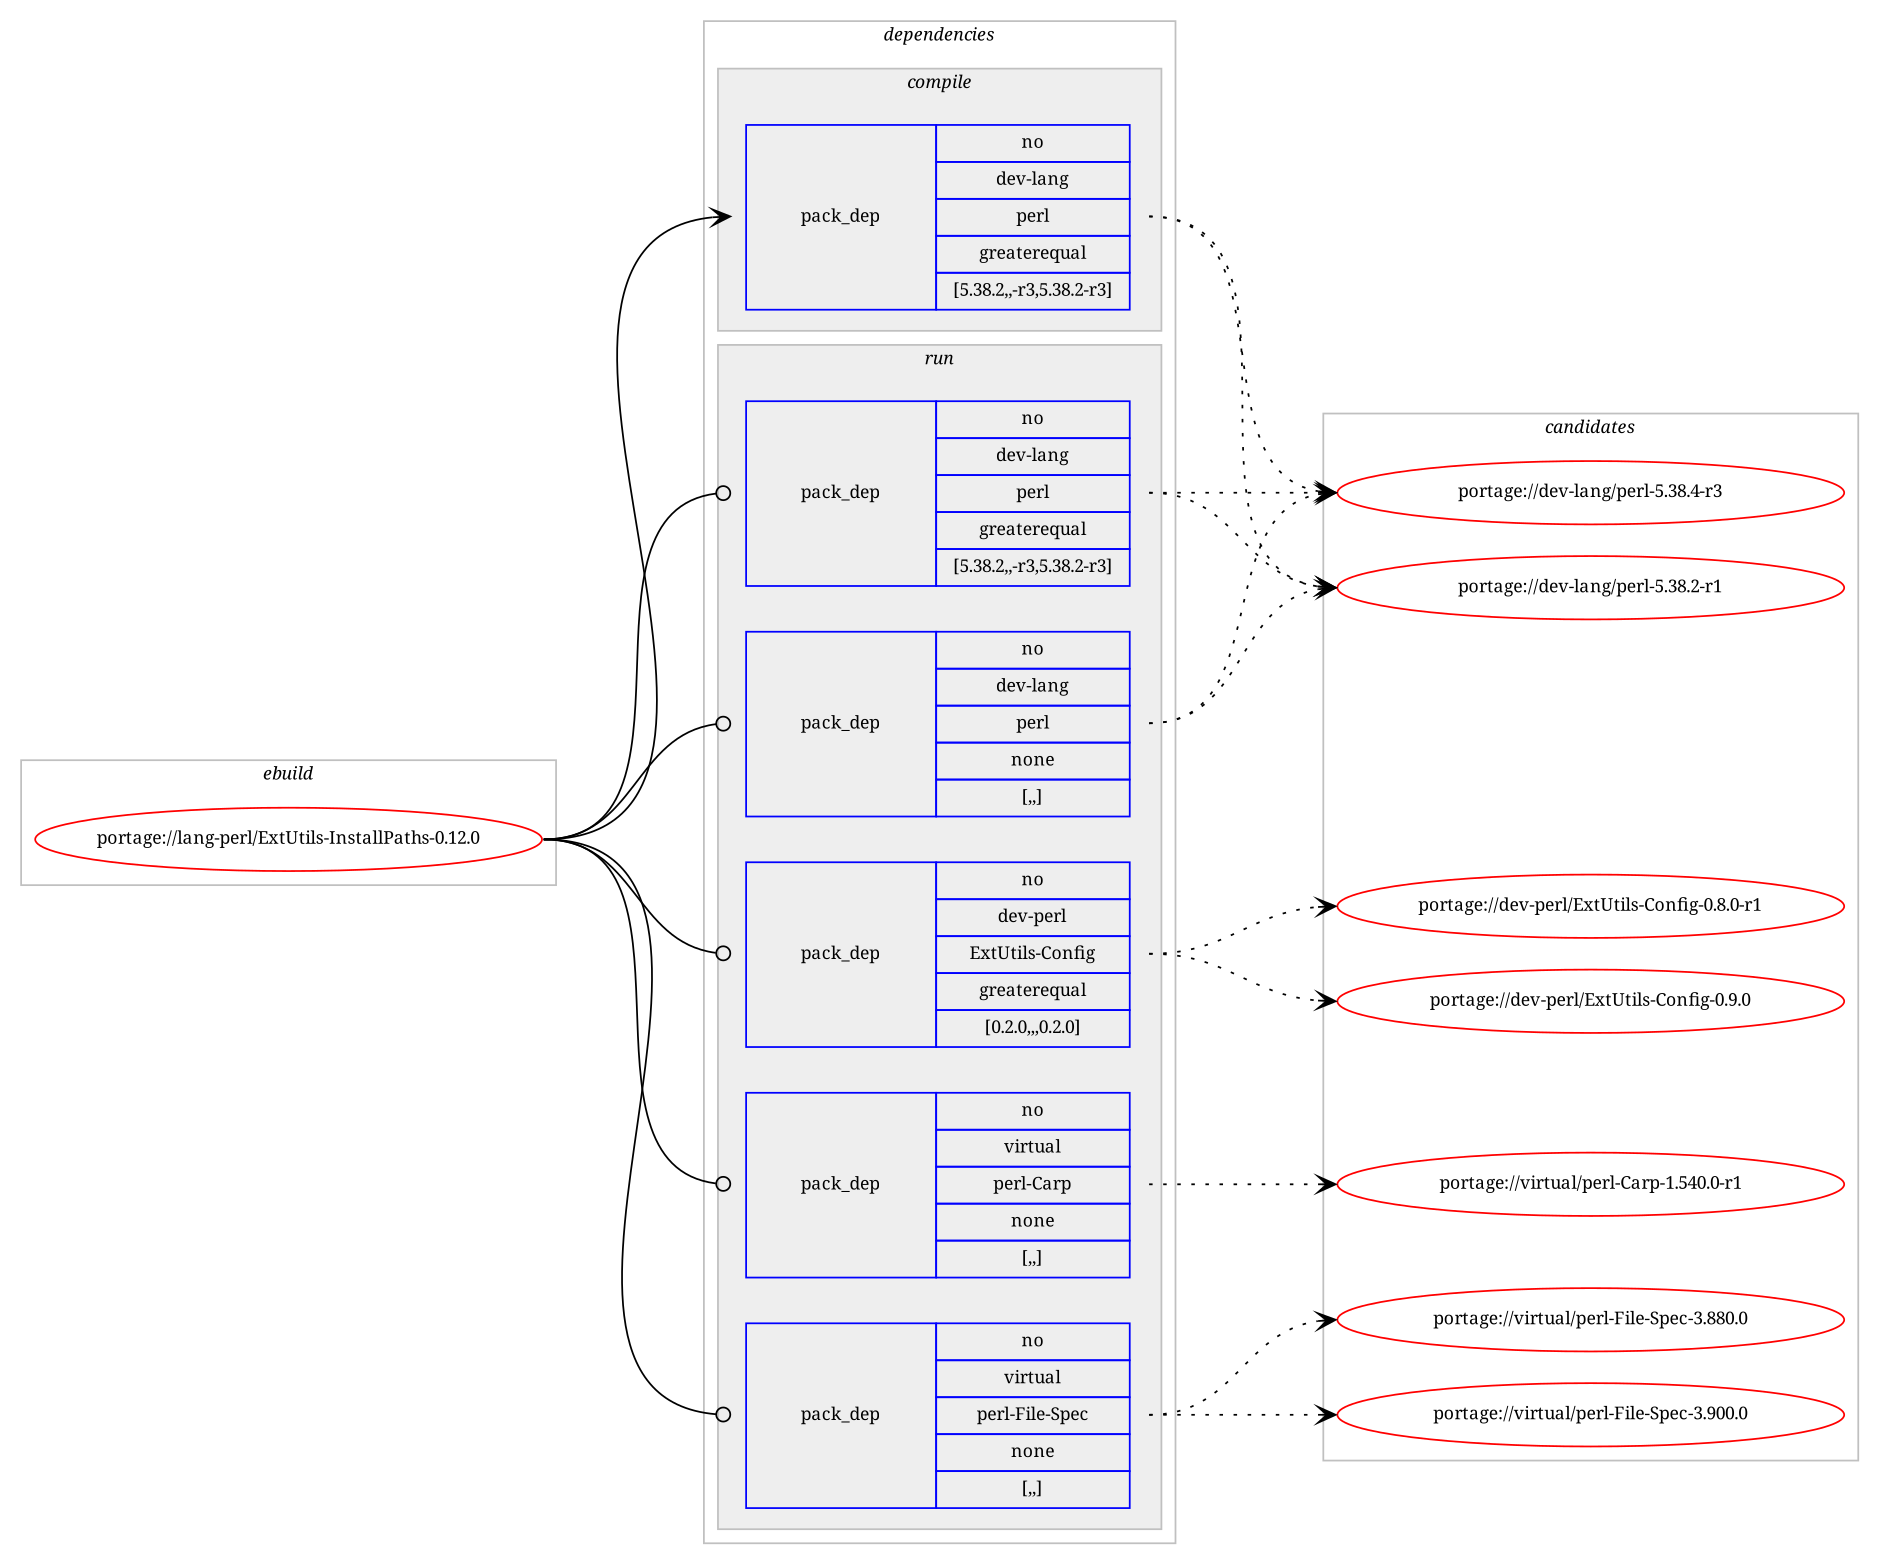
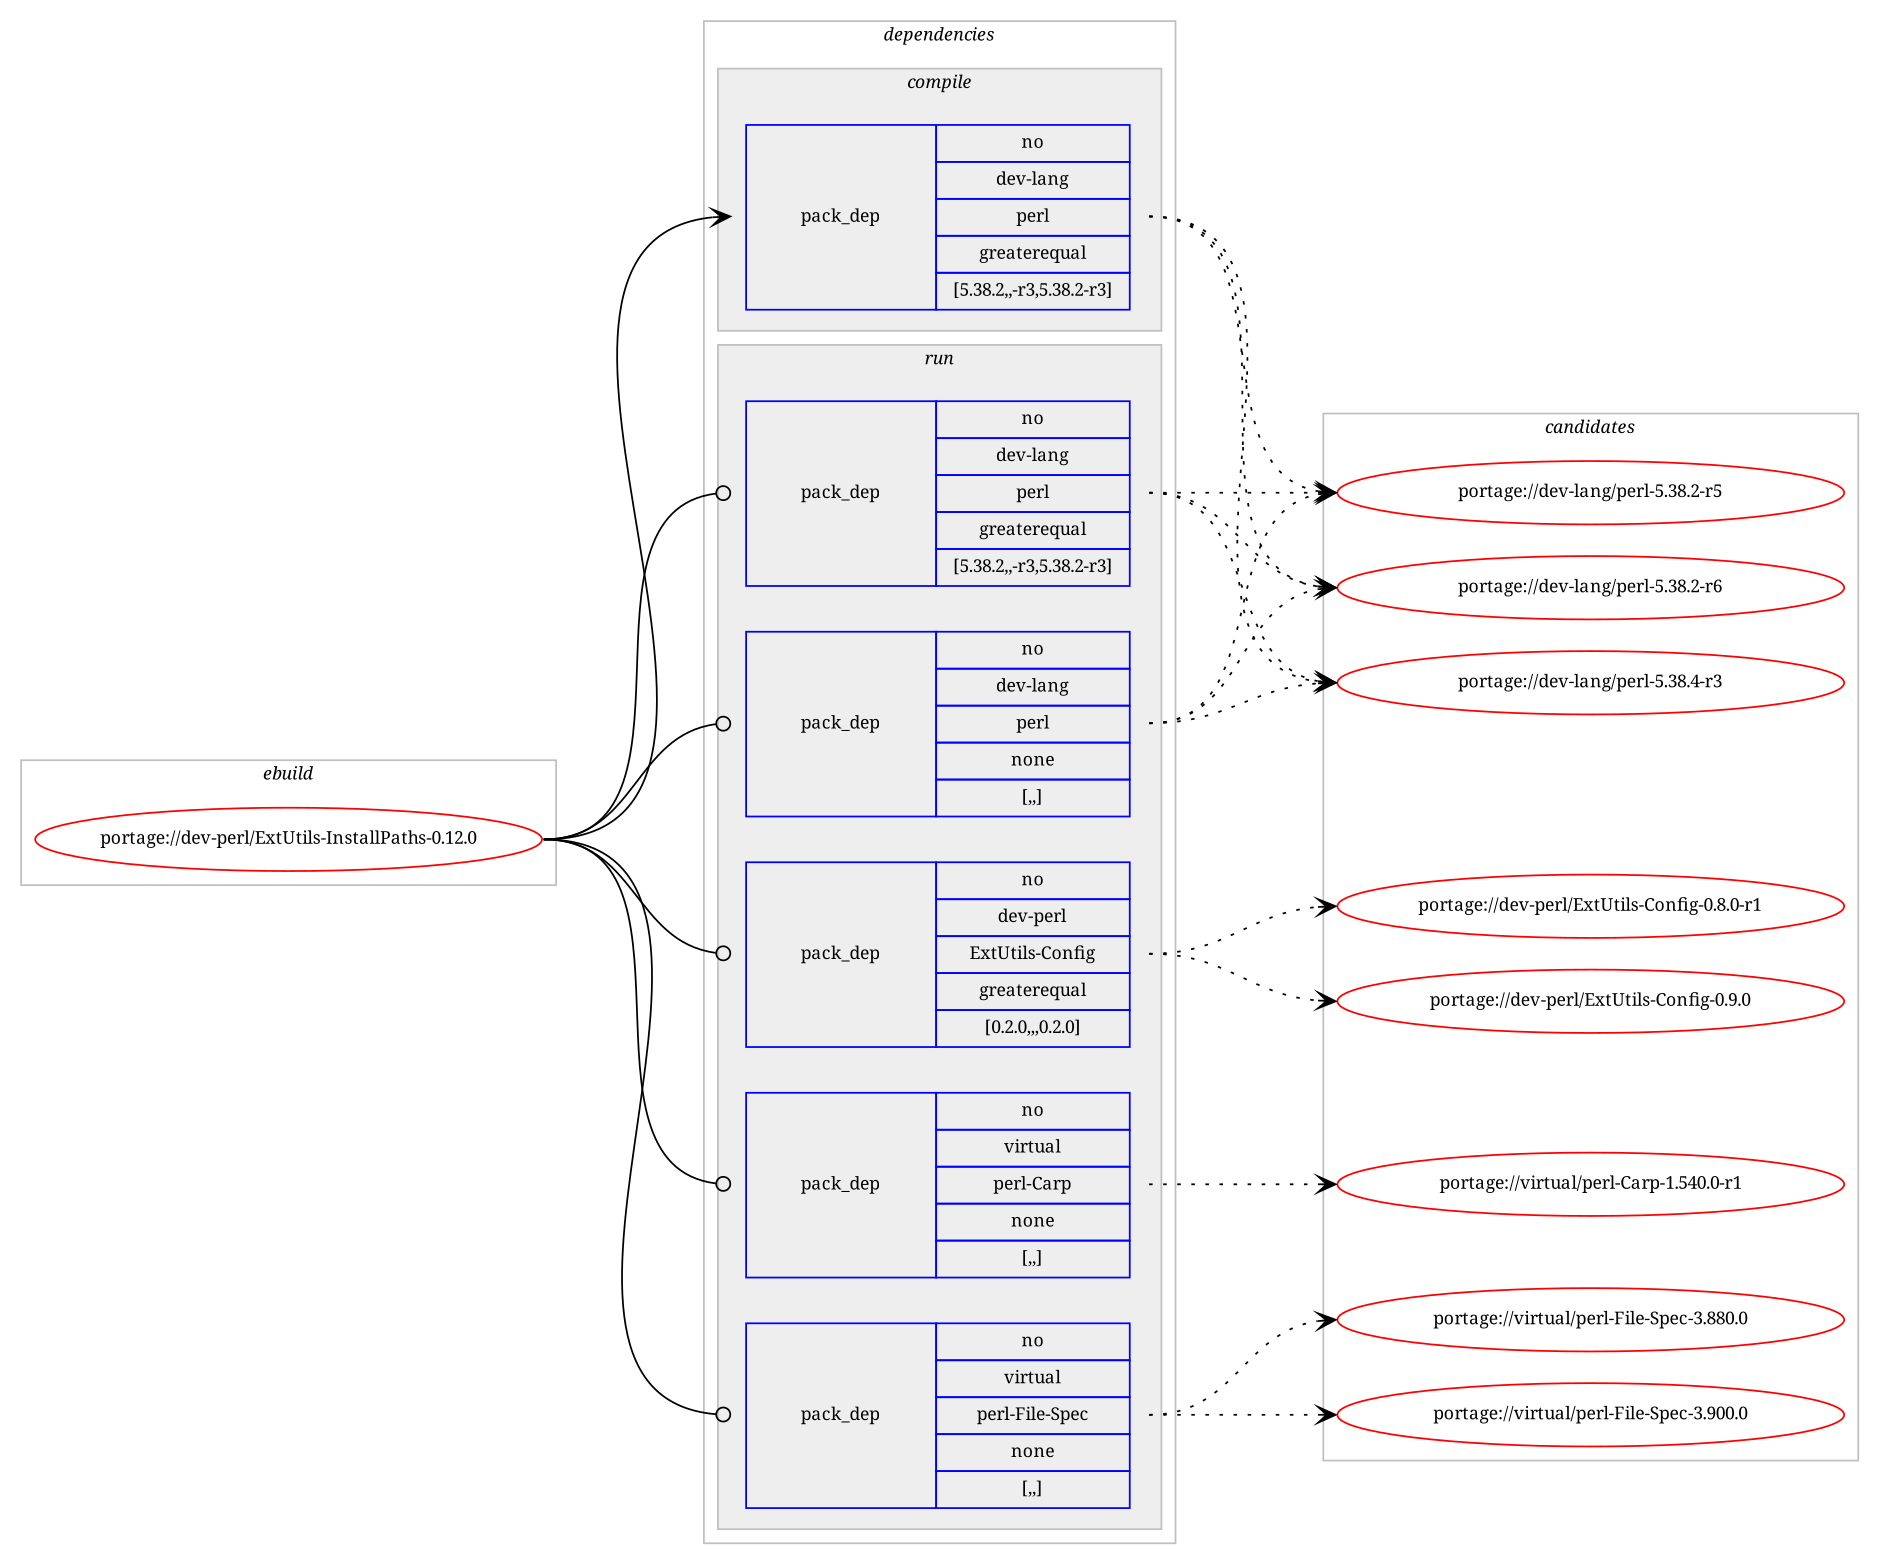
none -> (1591, 588)
(1591, 588) -> (1591, 493)
(289, 839) -> (289, 839)
